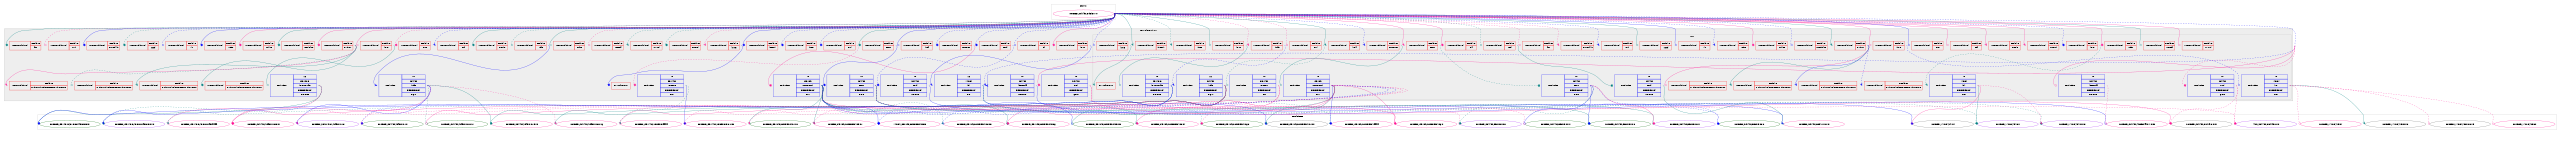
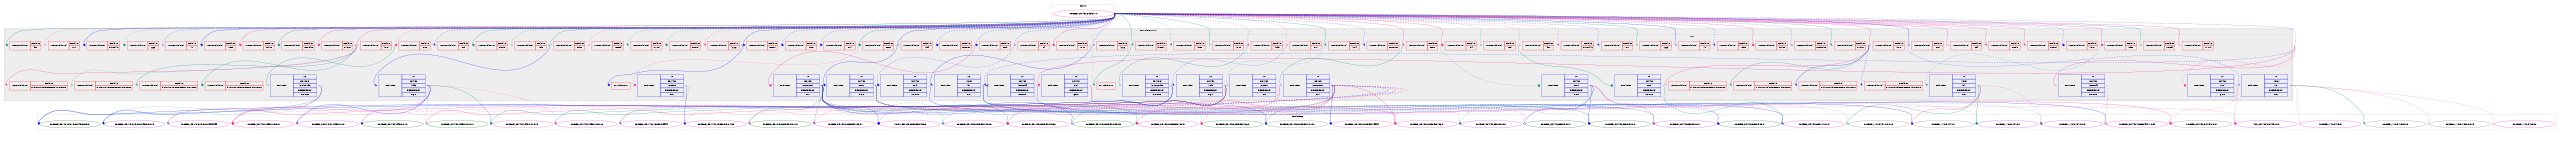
none -> (1879, 124)
